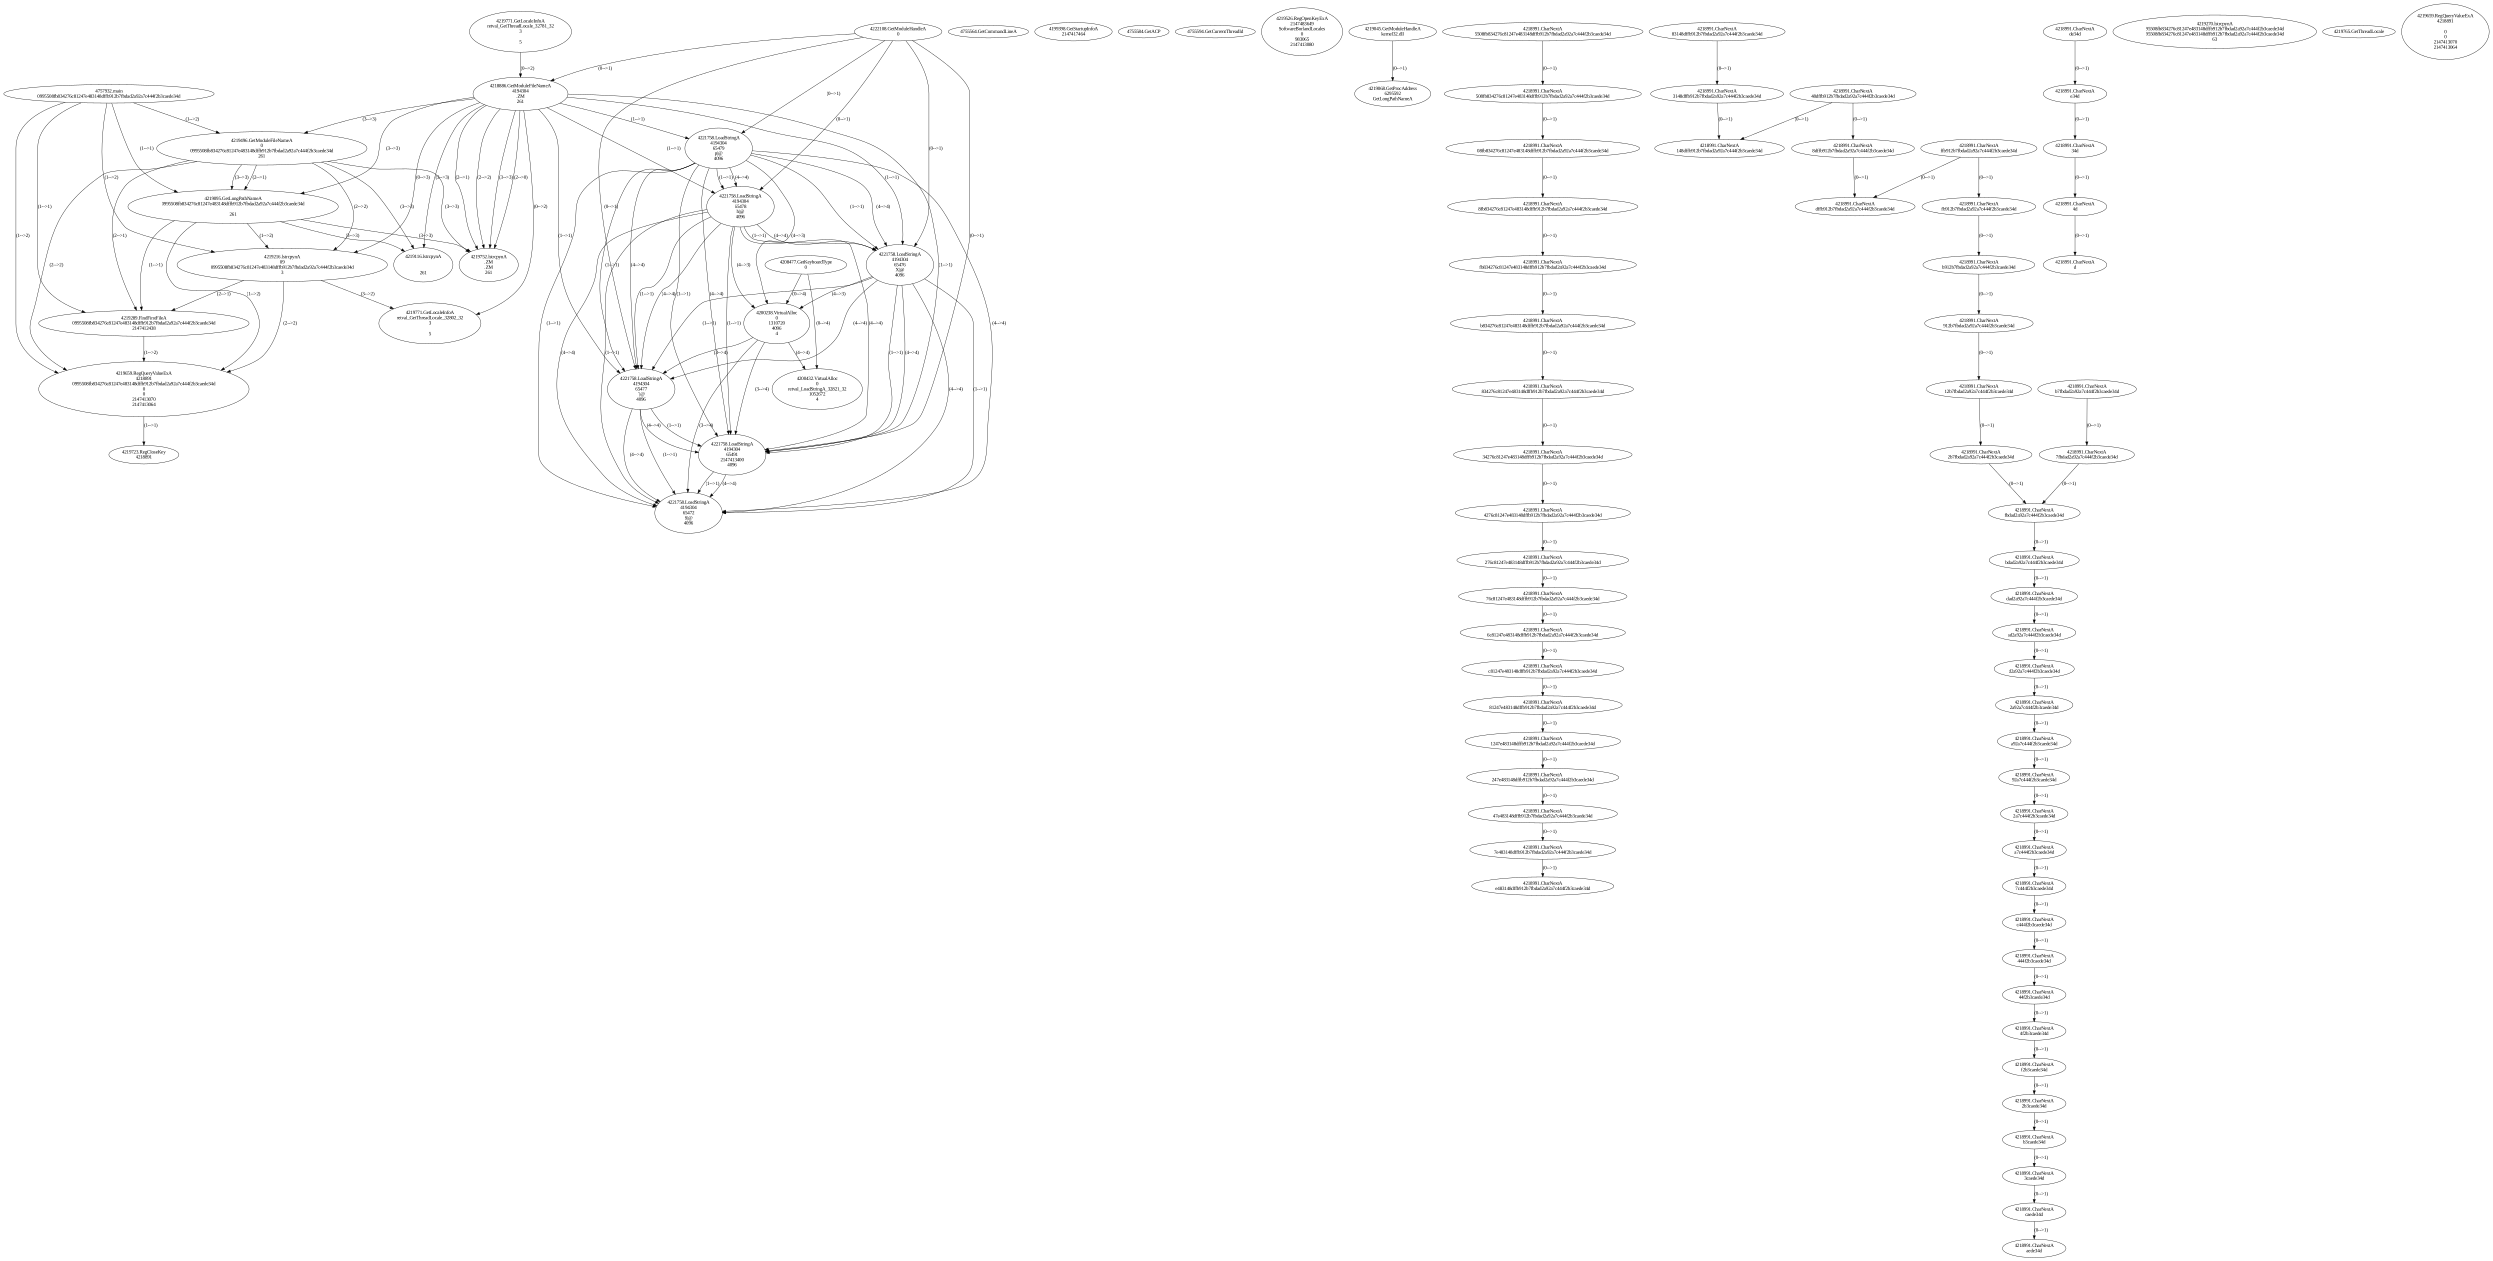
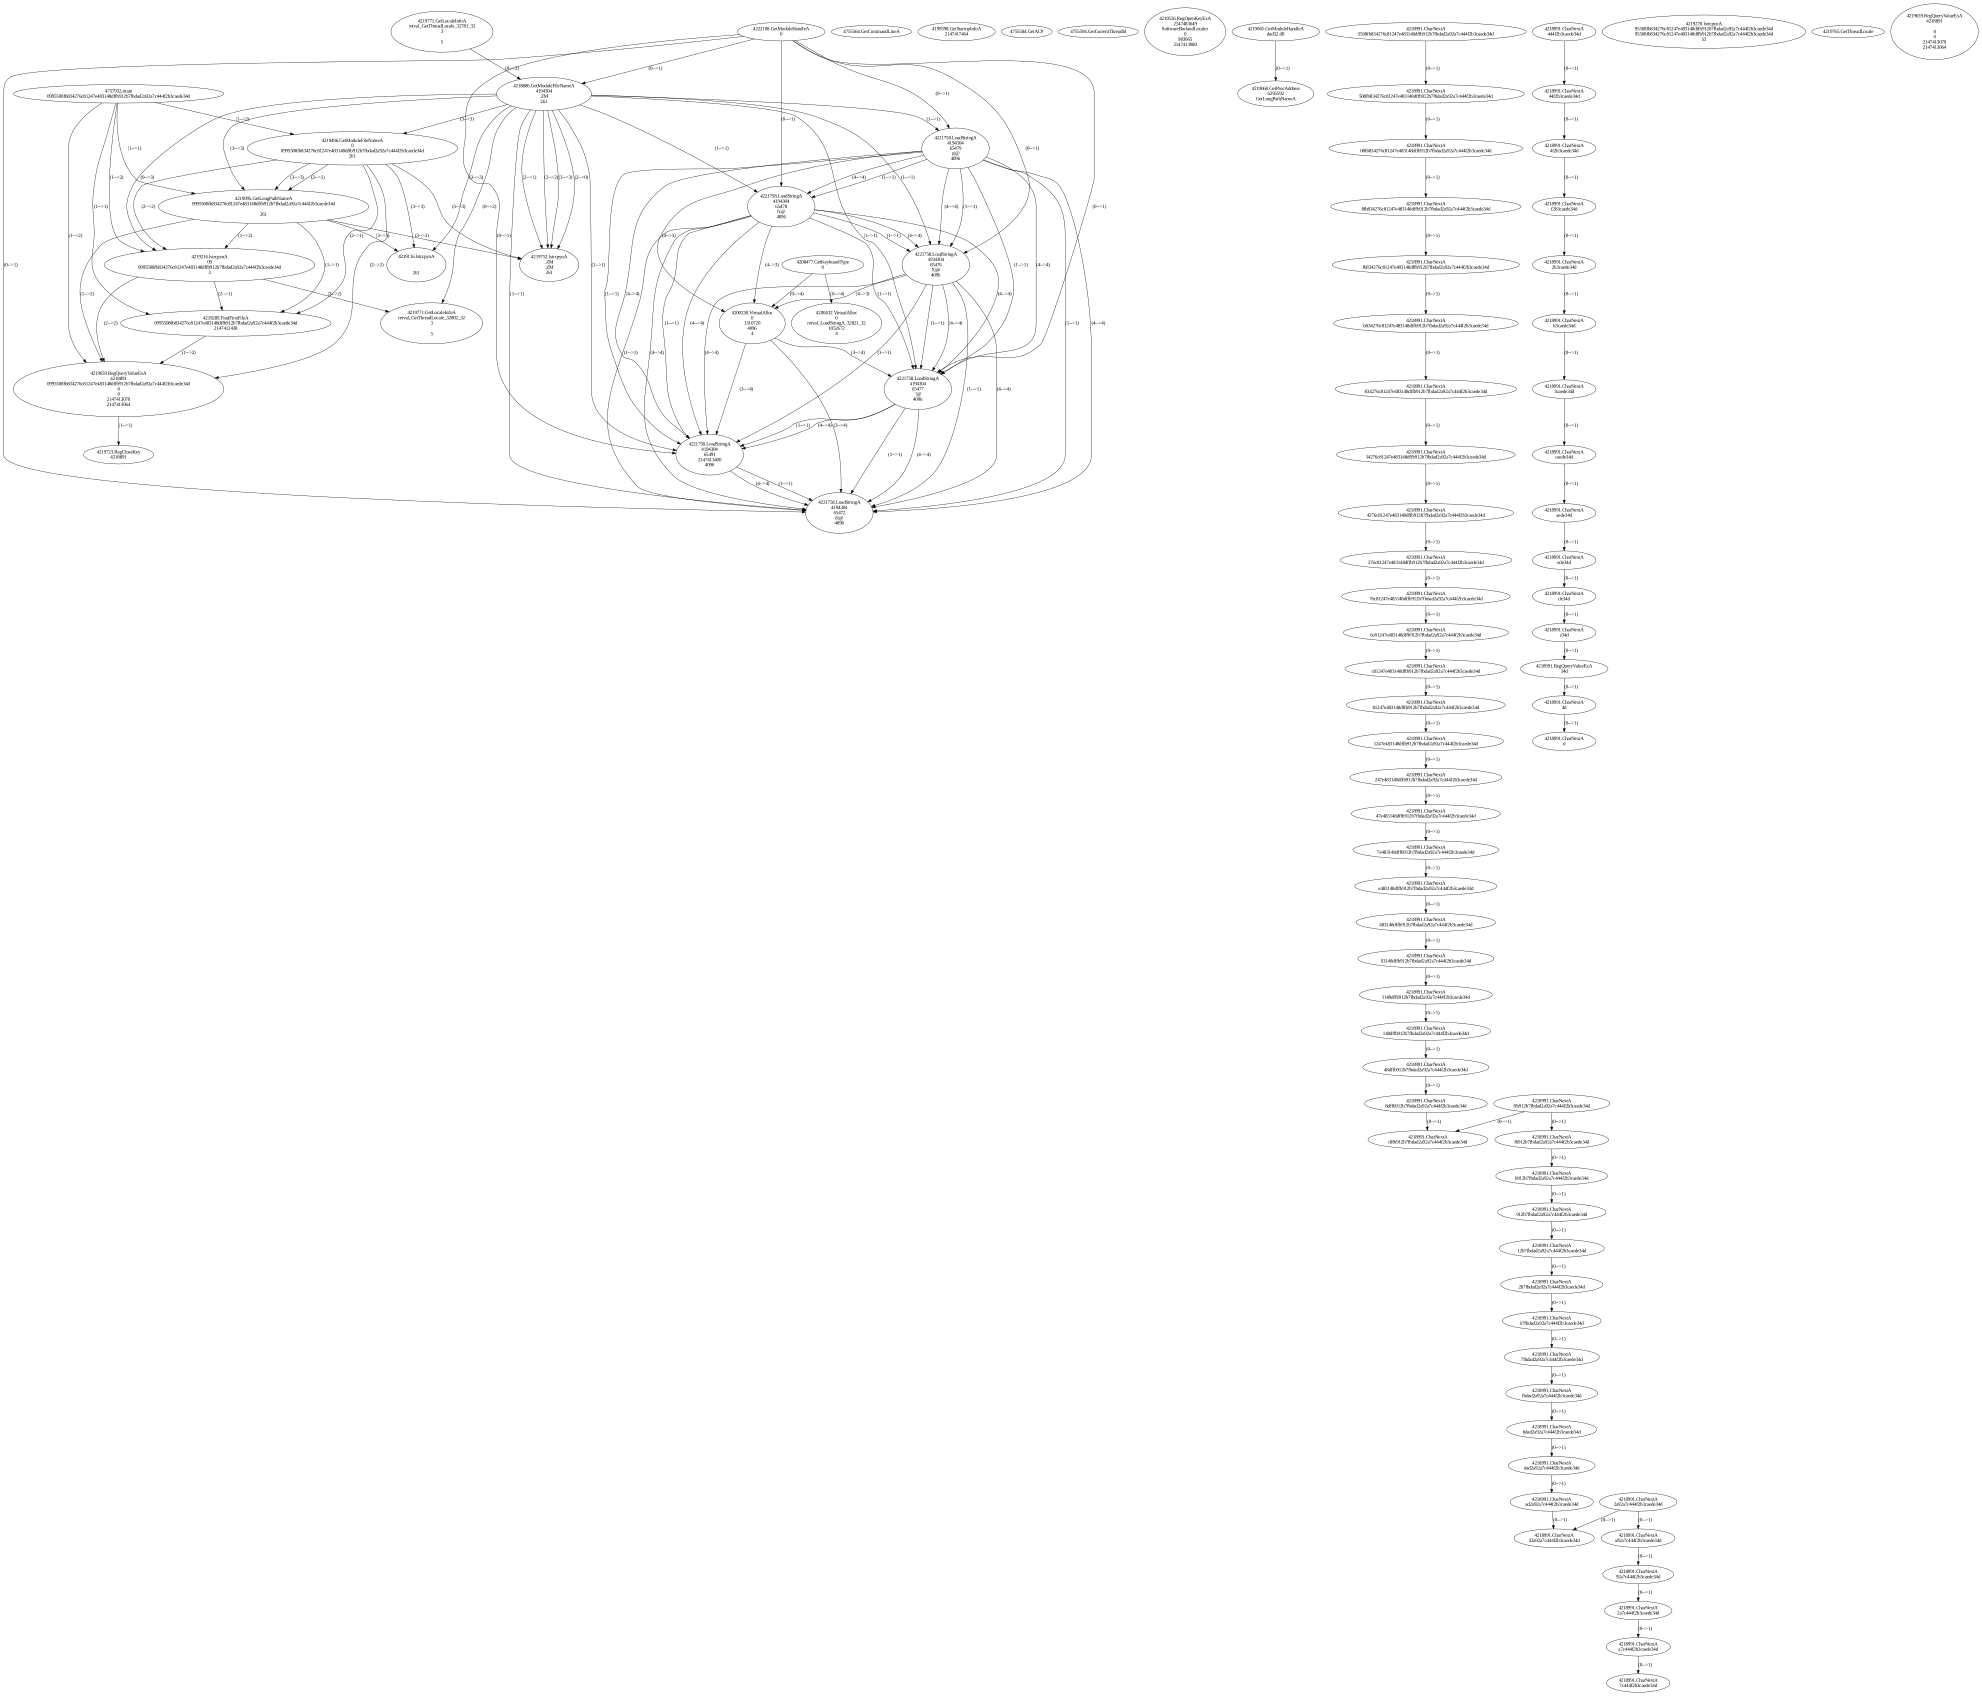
(1393, 32) -> (1276, 32)
(1788, 120) -> (1426, 1047)
(2075, 148) -> (1564, 669)
none -> (4, 299)
(796, 354) -> none
none -> (510, 432)
(2006, 482) -> (1552, 1301)
none -> (1564, 560)
(2034, 685) -> (1598, 1519)
none -> (1426, 922)
(2034, 922) -> none
